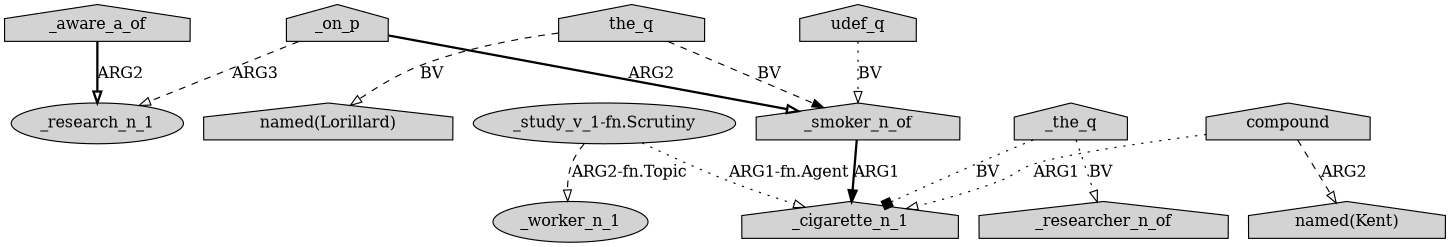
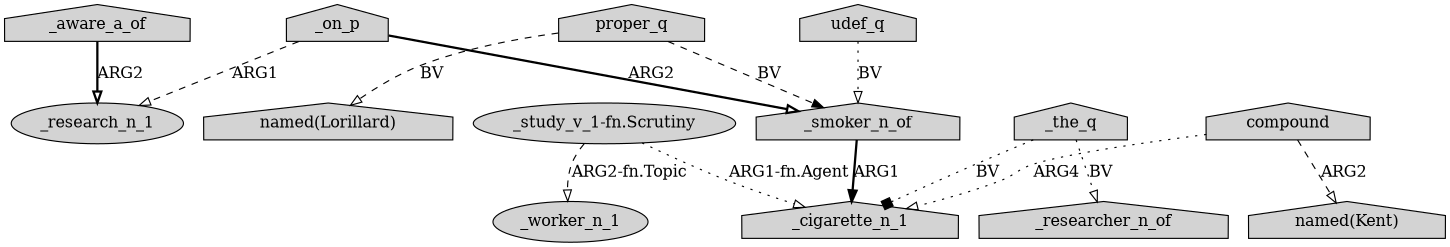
(632, 25) -> (632, 25)
(255, 74) -> (255, 74)
(1057, 173) -> (1057, 173)
